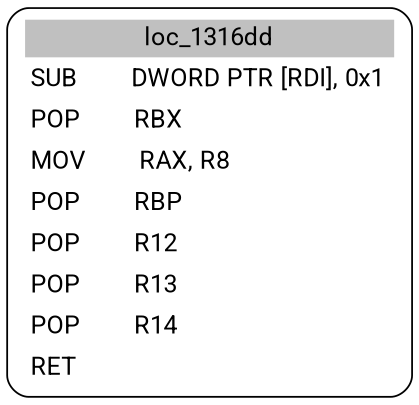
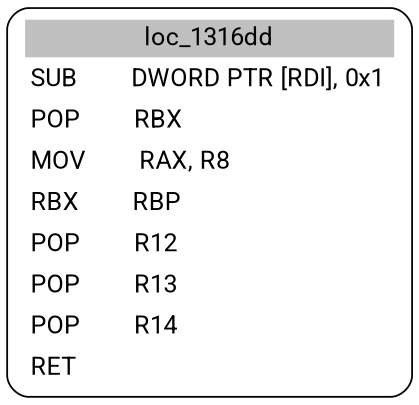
(107, 202) -> (107, 202)
